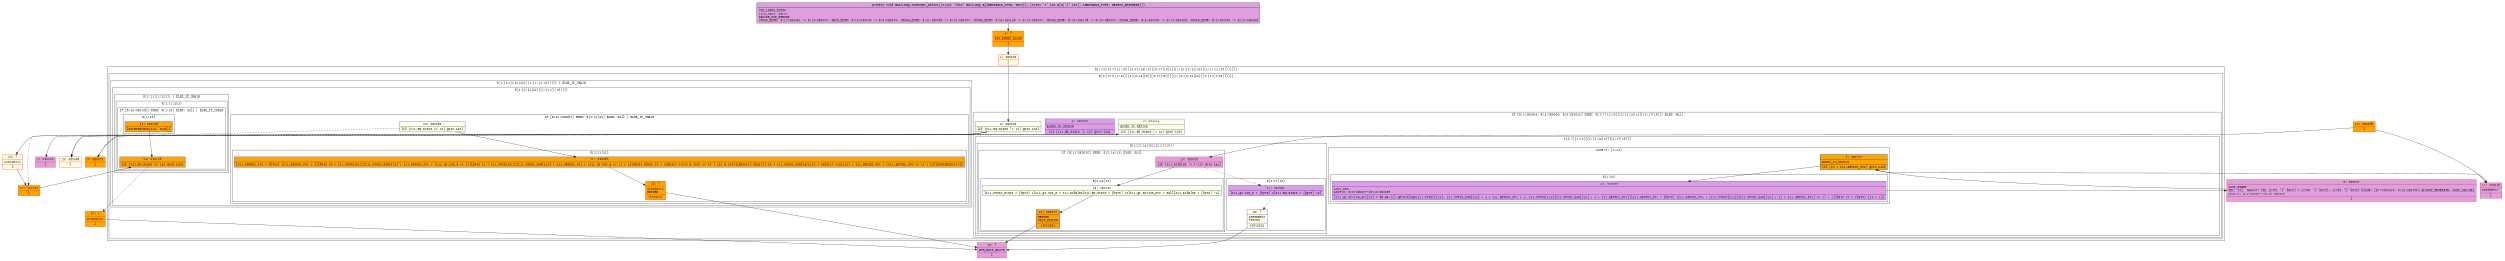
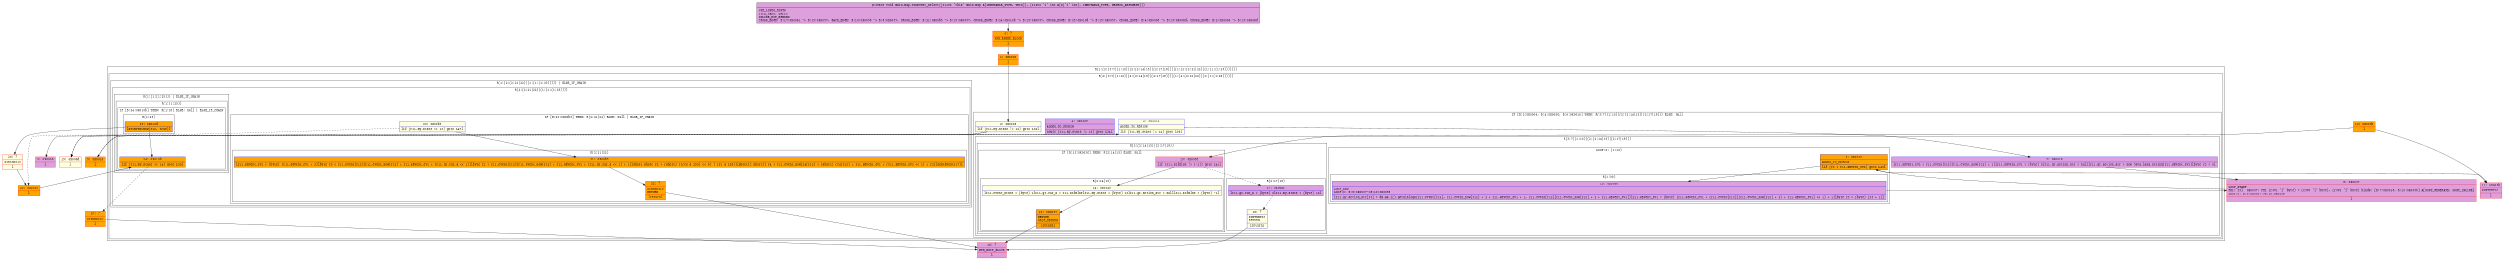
(1008, 60) -> (1008, 60)
(1080, 132) -> (1080, 132)
(499, 135) -> (65, 130)
none -> (2055, 162)
